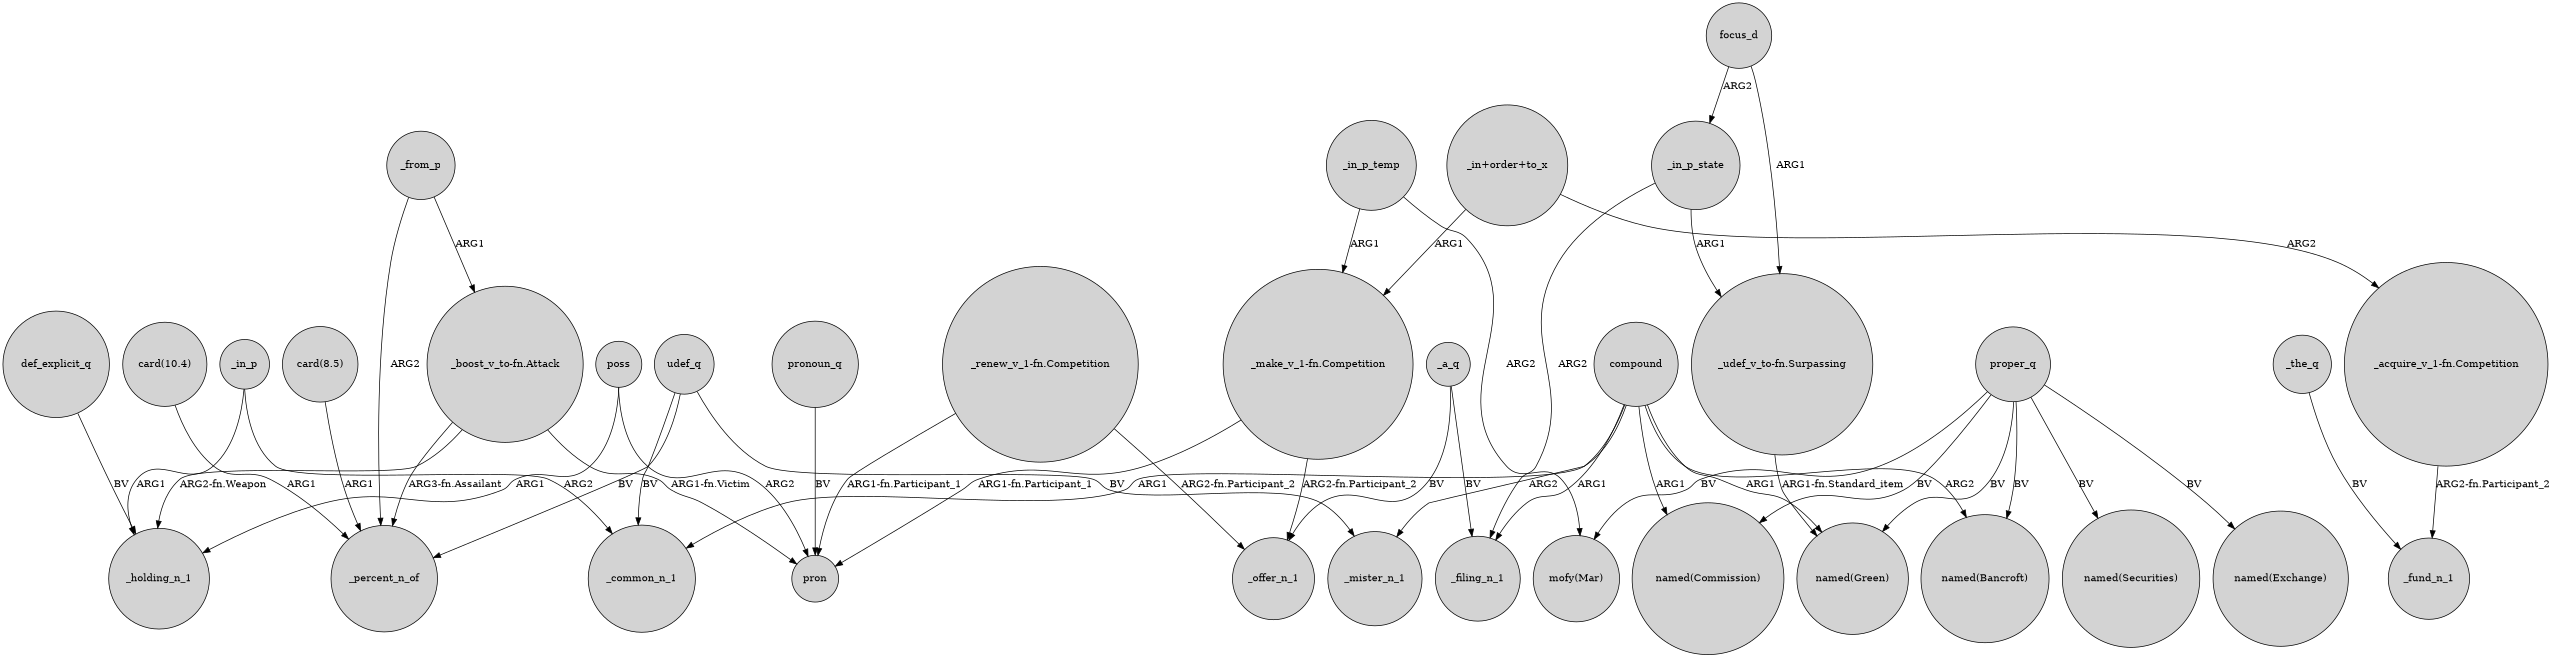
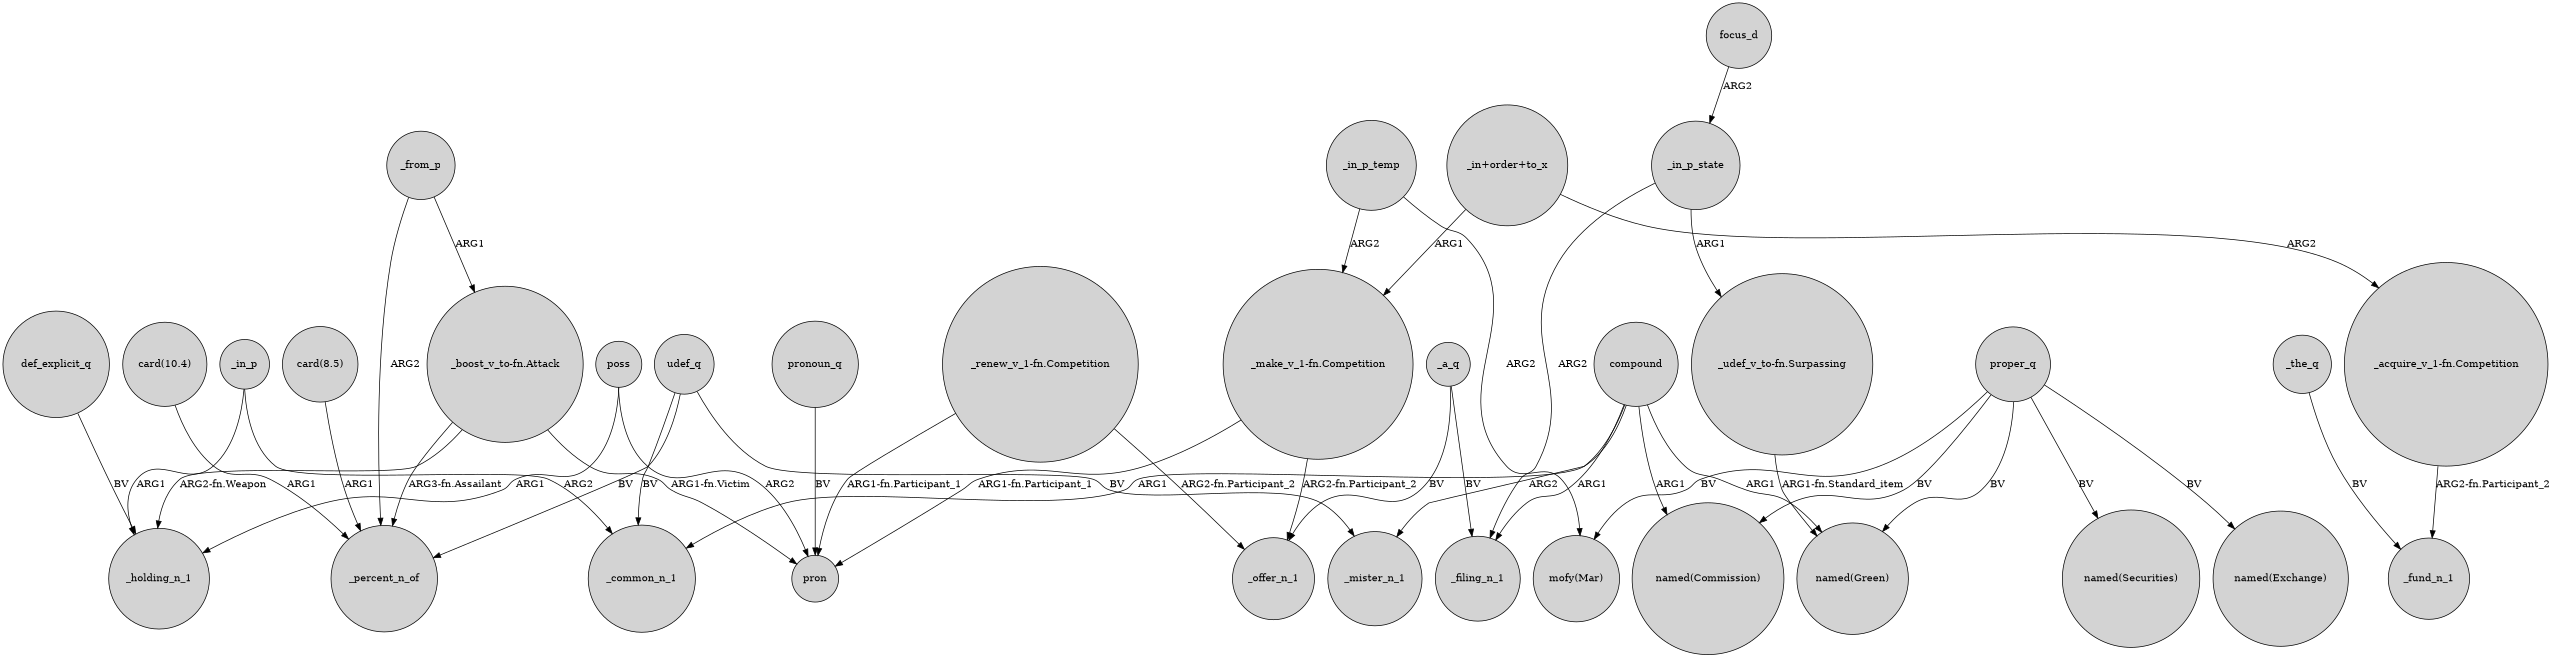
(1770, 166) -> none
(1365, 244) -> (1365, 244)
(1985, 579) -> none
